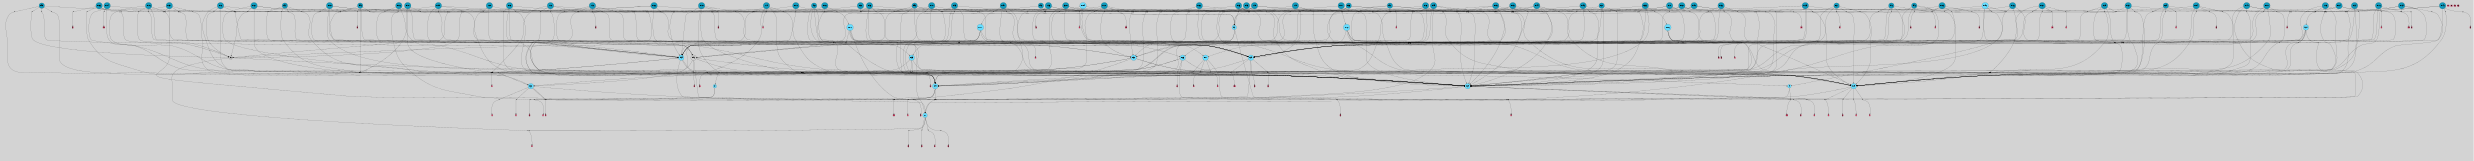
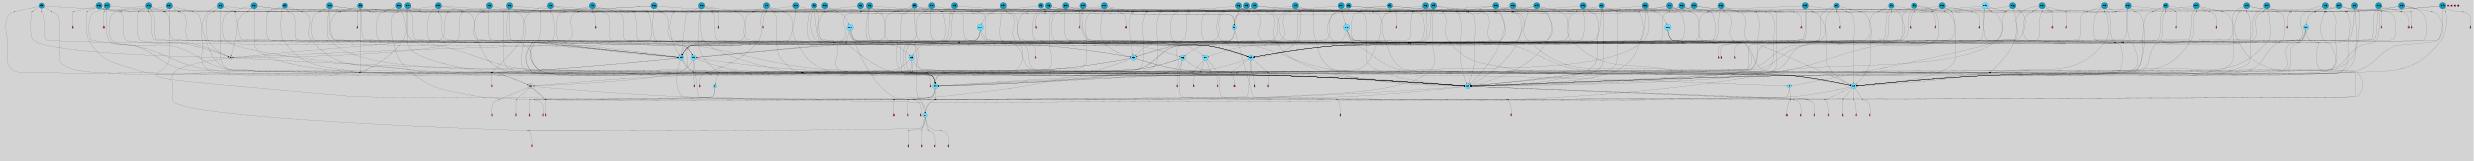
(1083, 6) -> (1083, 6)
(1199, 6) -> none
(694, 58) -> (694, 58)
(531, 86) -> (531, 86)
